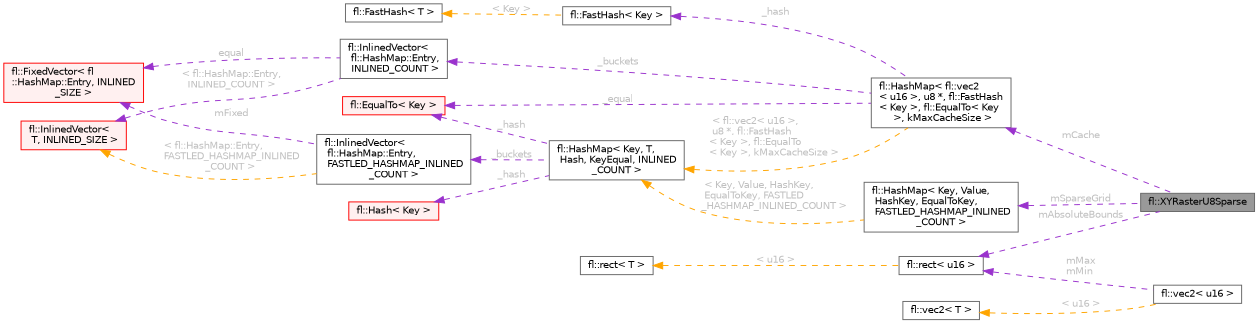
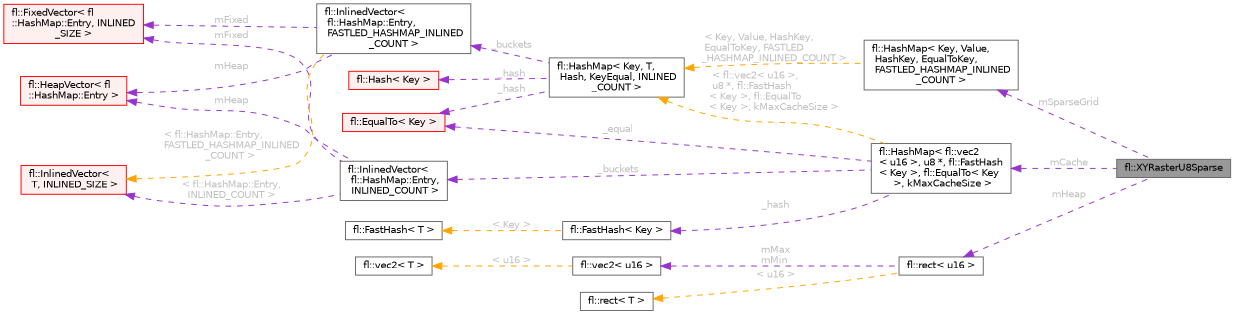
(230, 54) -> (230, 36)
none -> (74, 91)
(1079, 215) -> (1067, 195)
(1073, 281) -> (785, 266)
